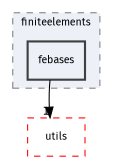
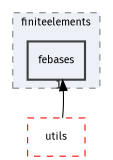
(49, 95) -> (63, 104)
